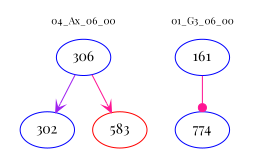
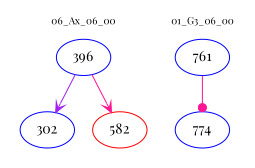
(84, 22) -> (84, 22)
(84, 57) -> (84, 57)
(202, 57) -> (202, 57)
(120, 130) -> (120, 130)
